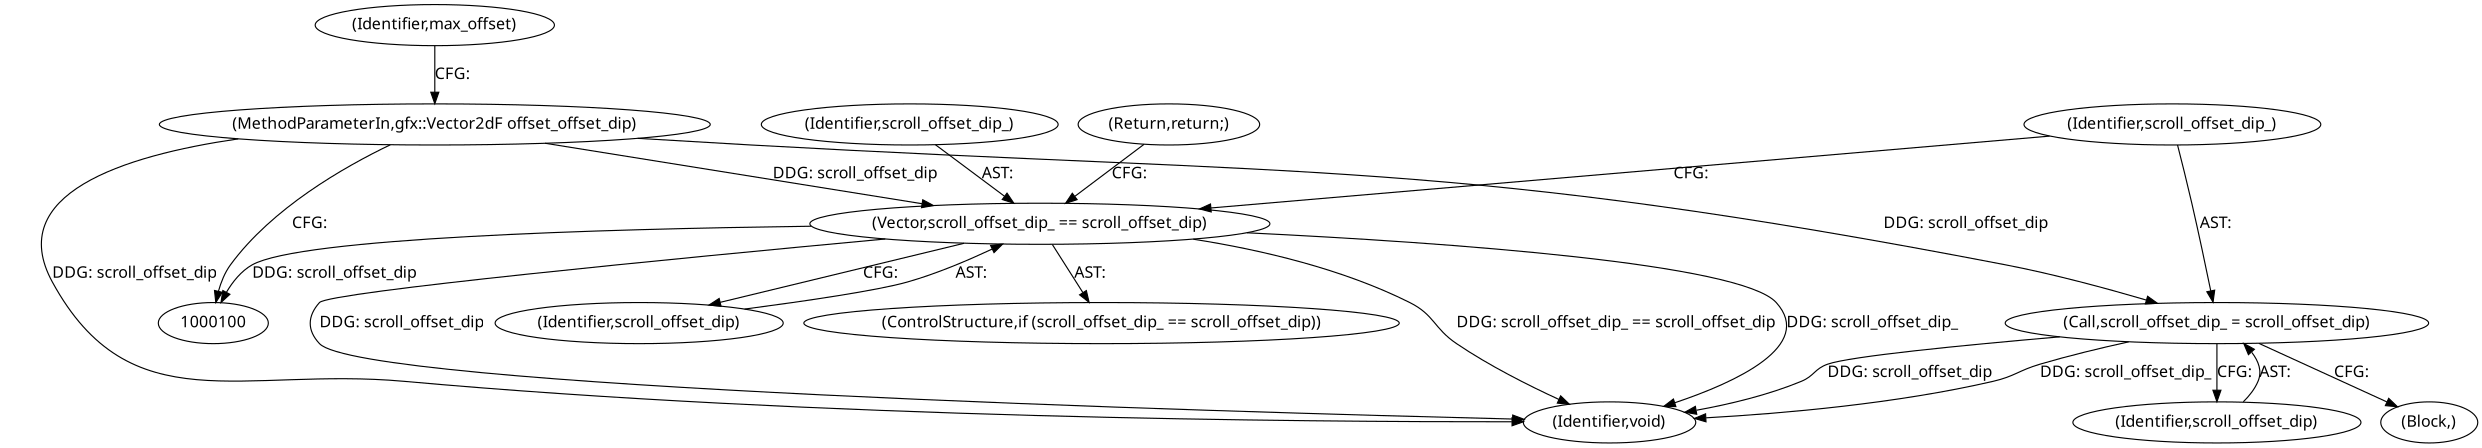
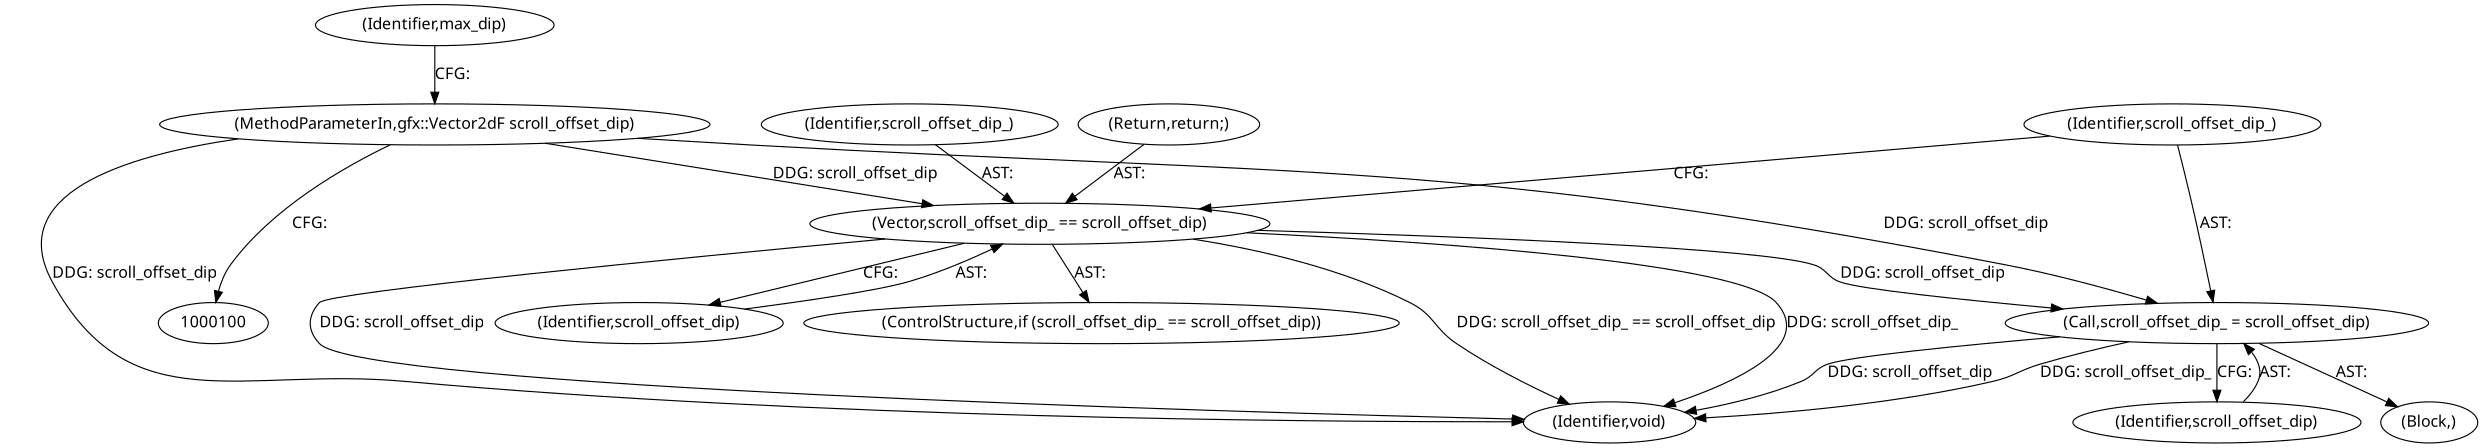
(435, 25) -> (435, 25)
(435, 124) -> (435, 124)
(1132, 174) -> (1132, 174)
(512, 235) -> (1658, 247)
(2354, 373) -> (2354, 373)
